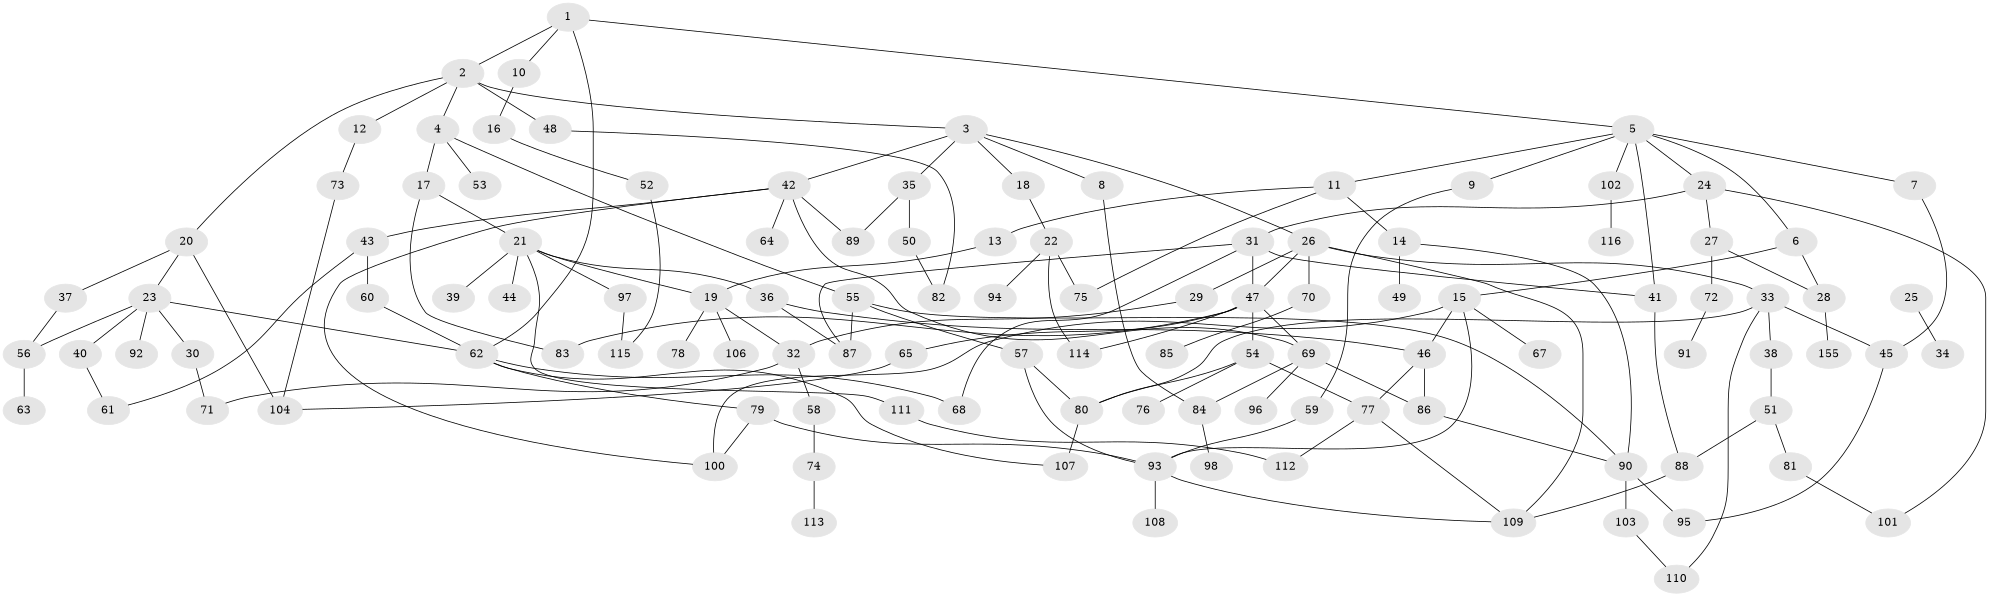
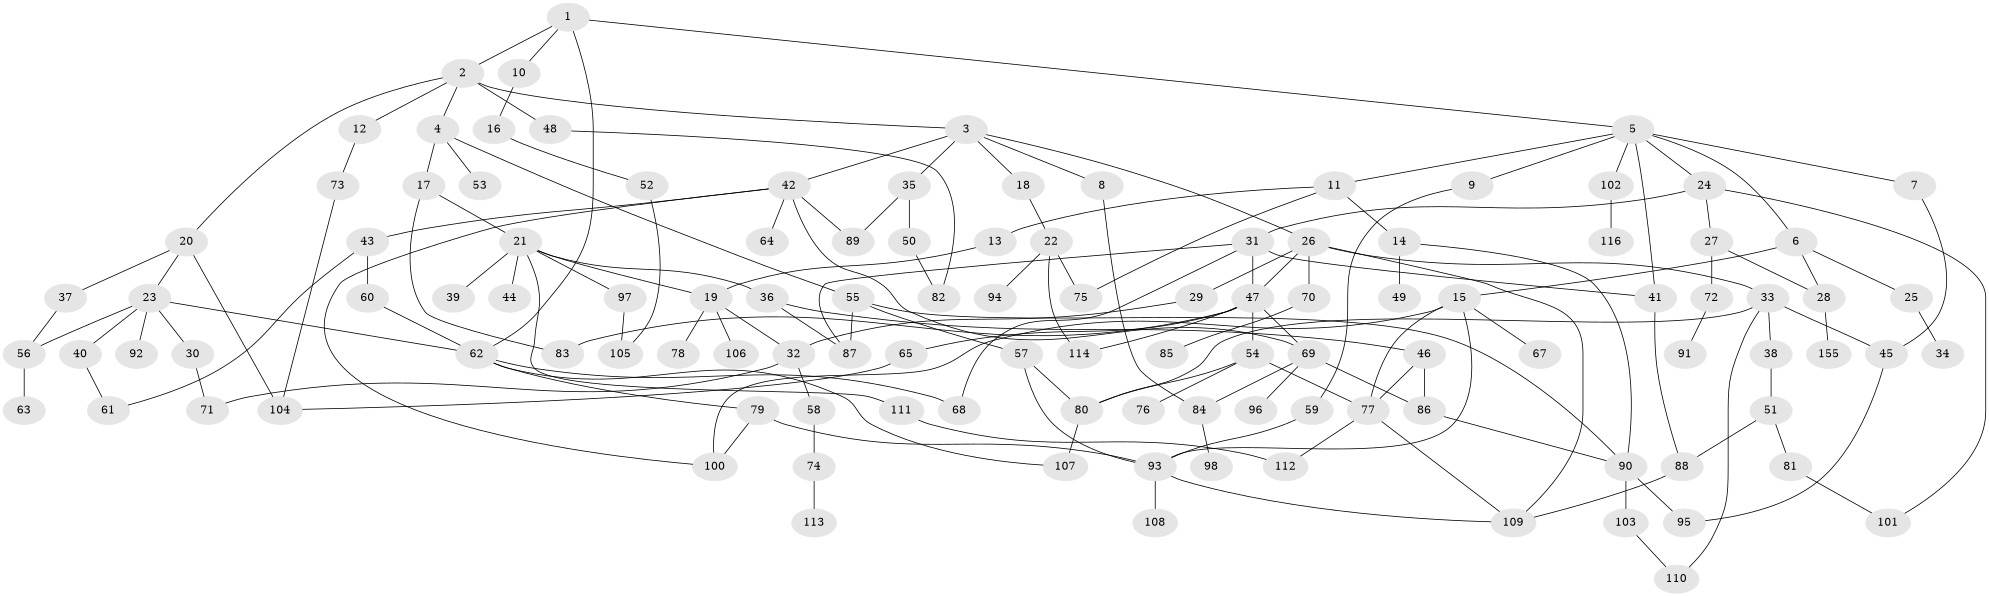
none -> (1854, 270)
(1442, 326) -> (1395, 342)
(621, 354) -> (621, 354)
